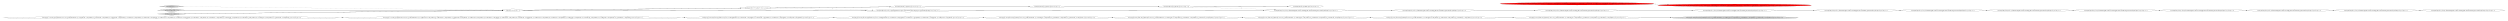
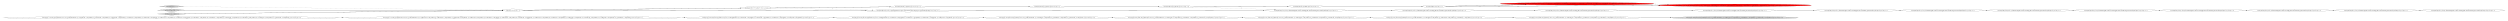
none -> (1434, 6)
